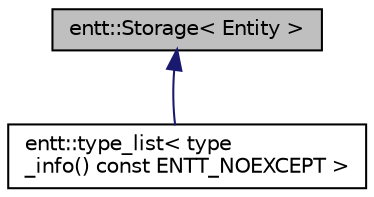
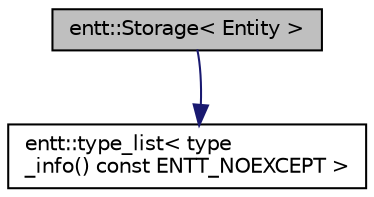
(173, 98) -> (201, 77)
